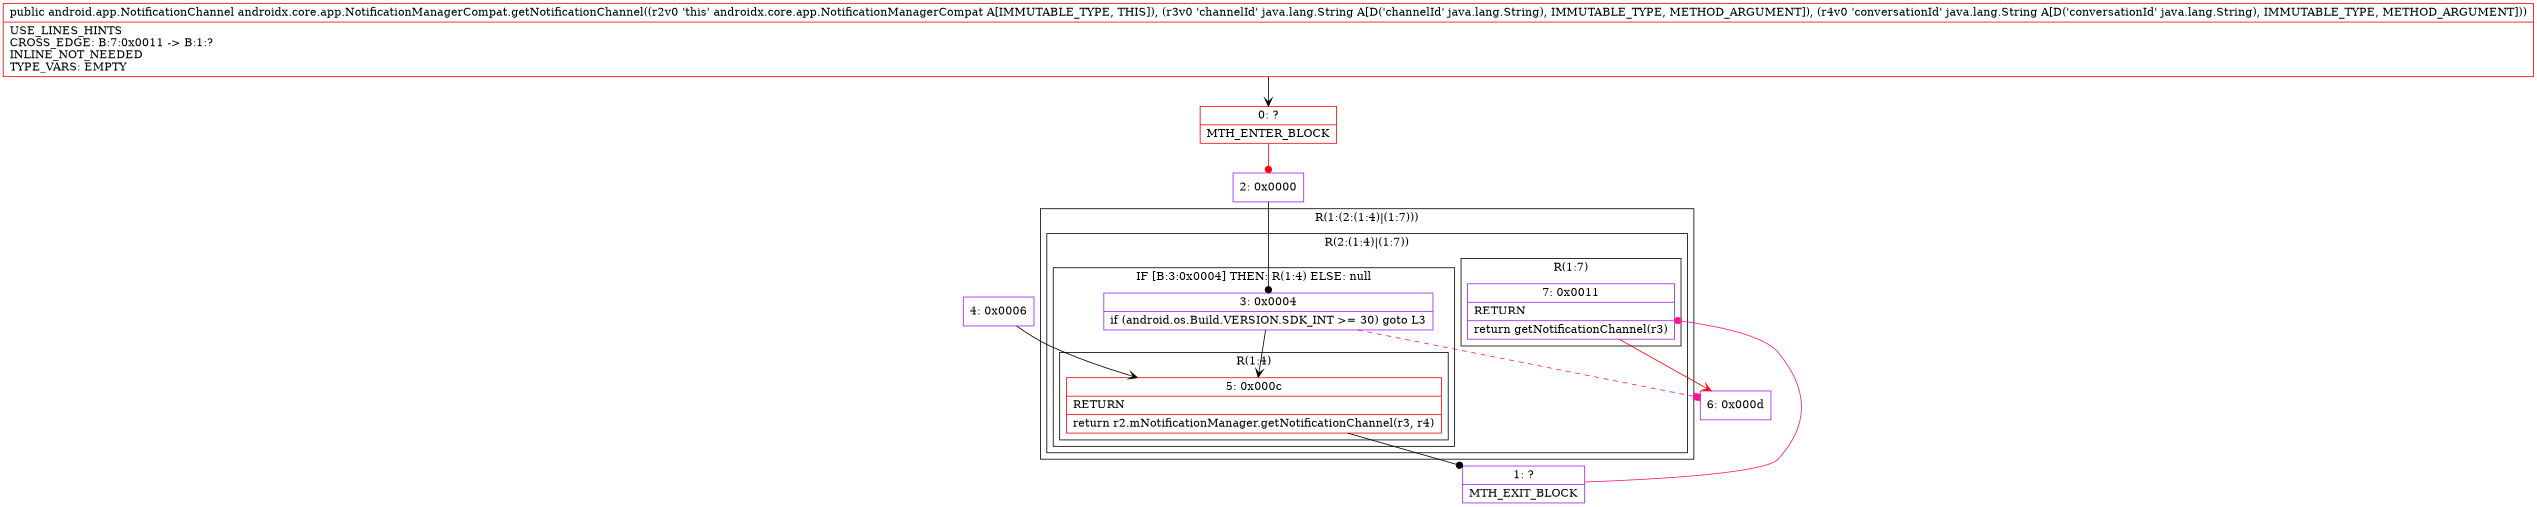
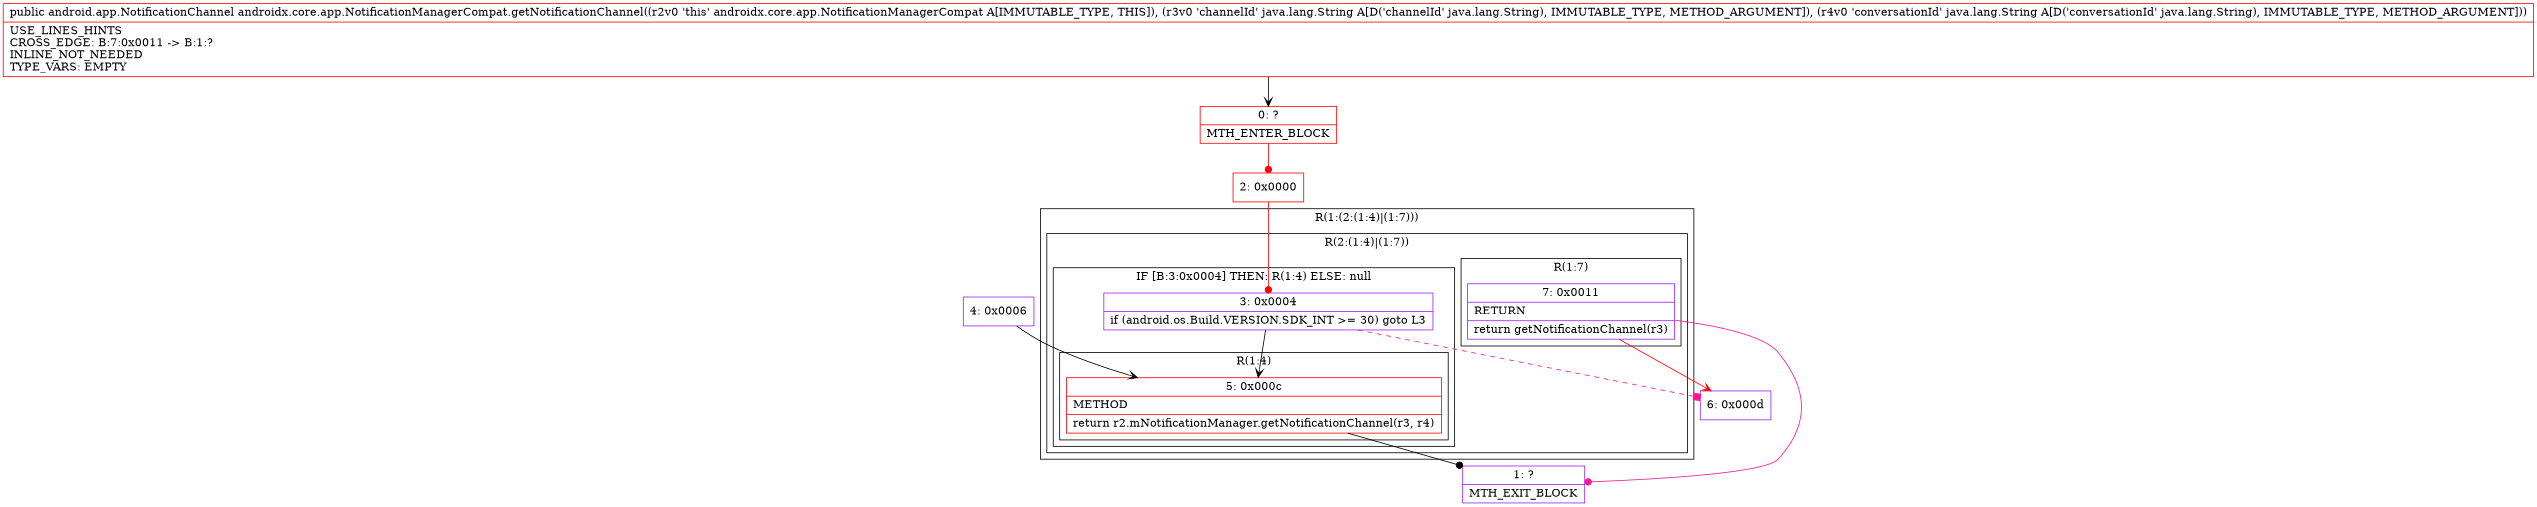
(1268, 187) -> (1268, 187)
(1268, 244) -> (1268, 244)
(1099, 405) -> (1101, 405)
(1786, 449) -> (1790, 443)
